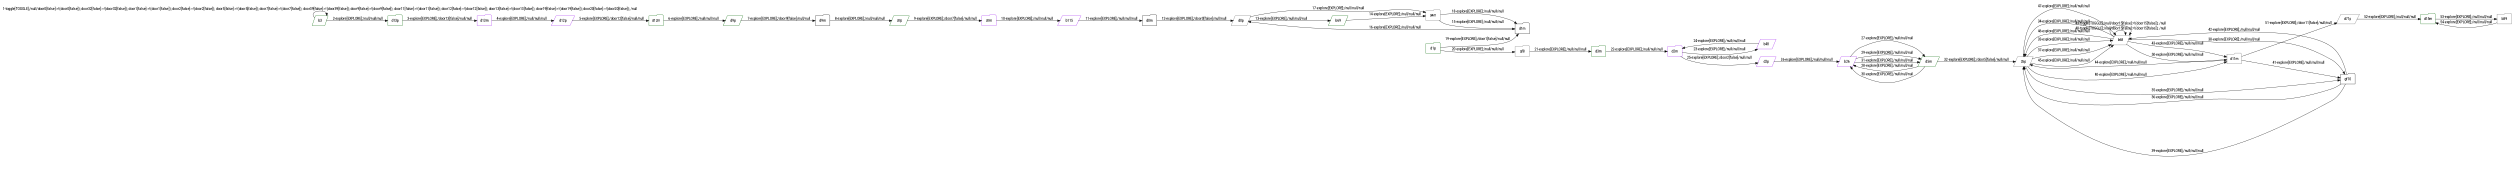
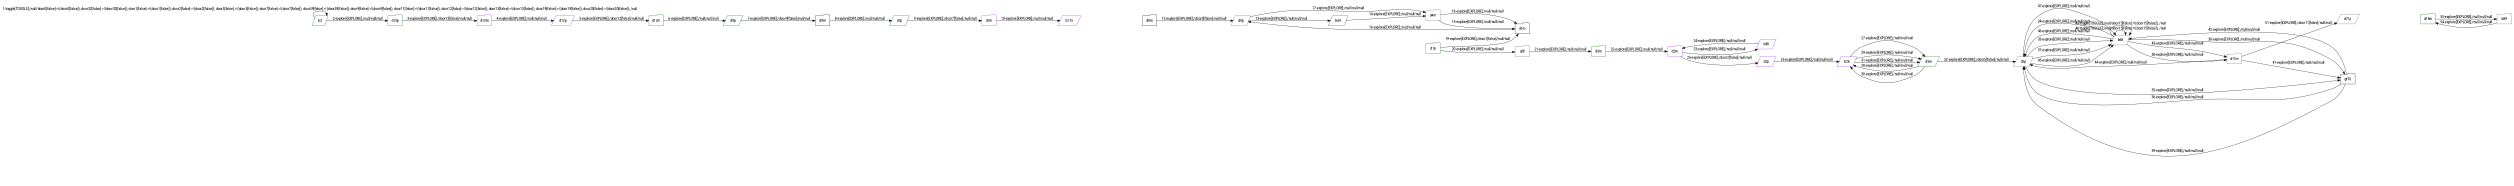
(2387, 19) -> none
(1109, 21) -> none
(2125, 79) -> none
